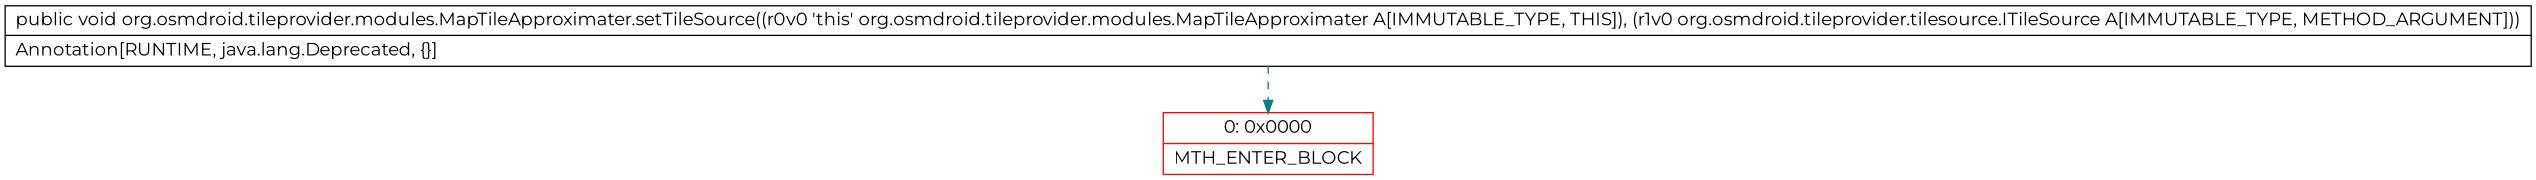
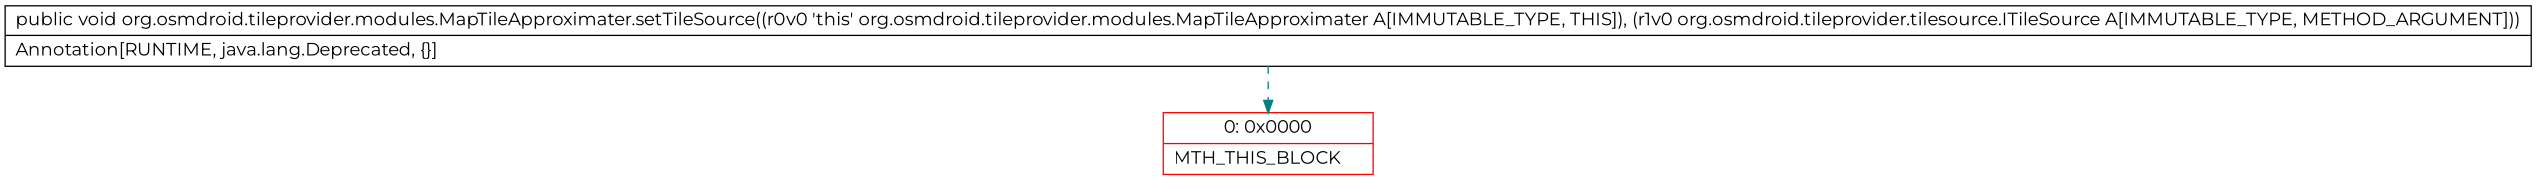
(1268, 158) -> (1257, 158)
